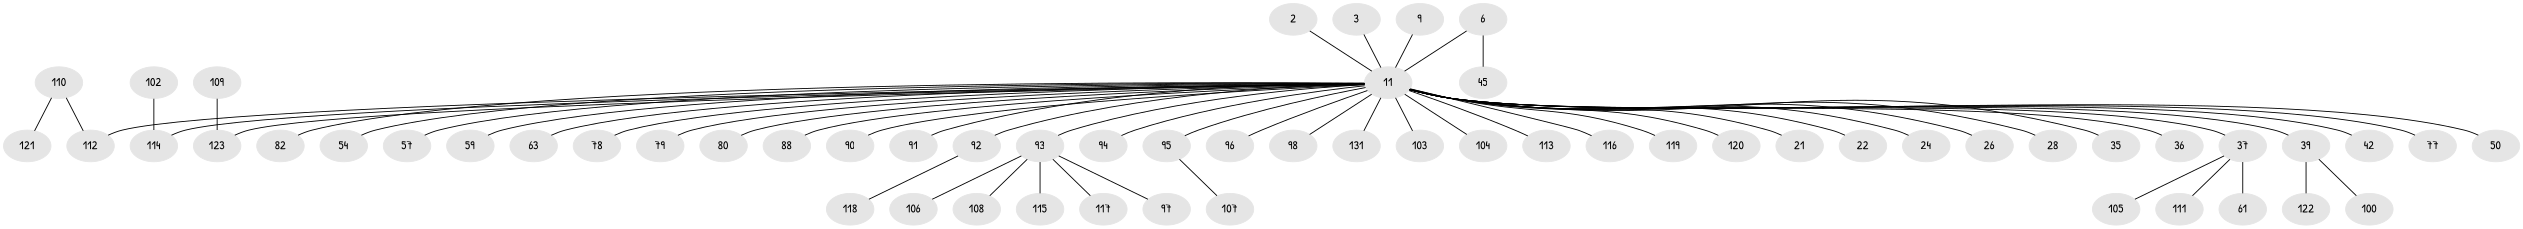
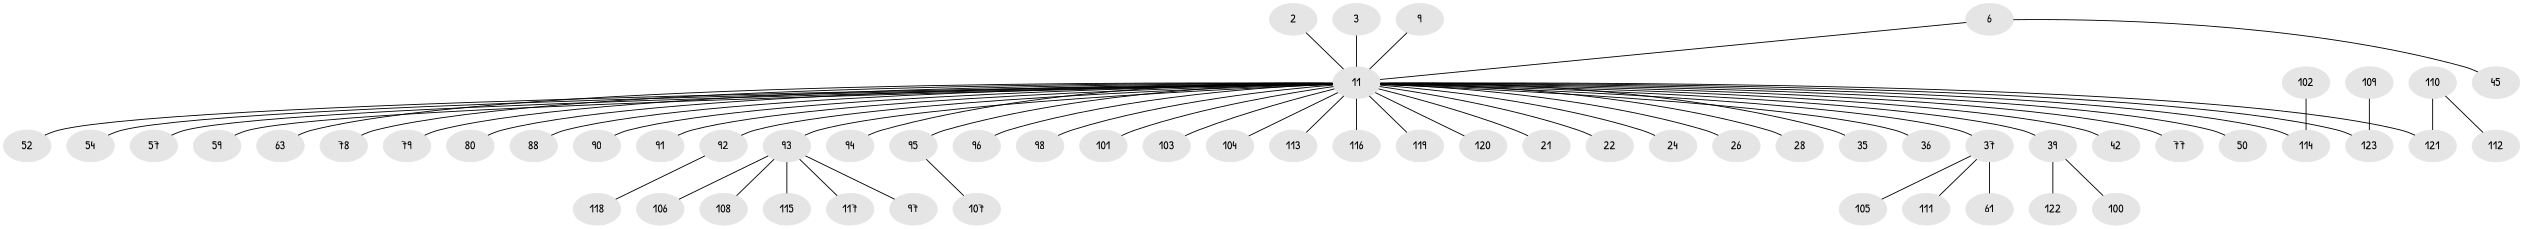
(735, 96) -> (2159, 101)
(280, 146) -> (27, 146)
(1357, 146) -> (1103, 146)
